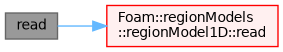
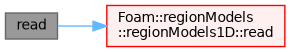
(192, 26) -> (196, 26)
